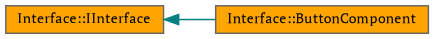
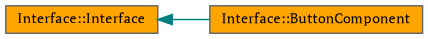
(85, 20) -> (82, 20)
